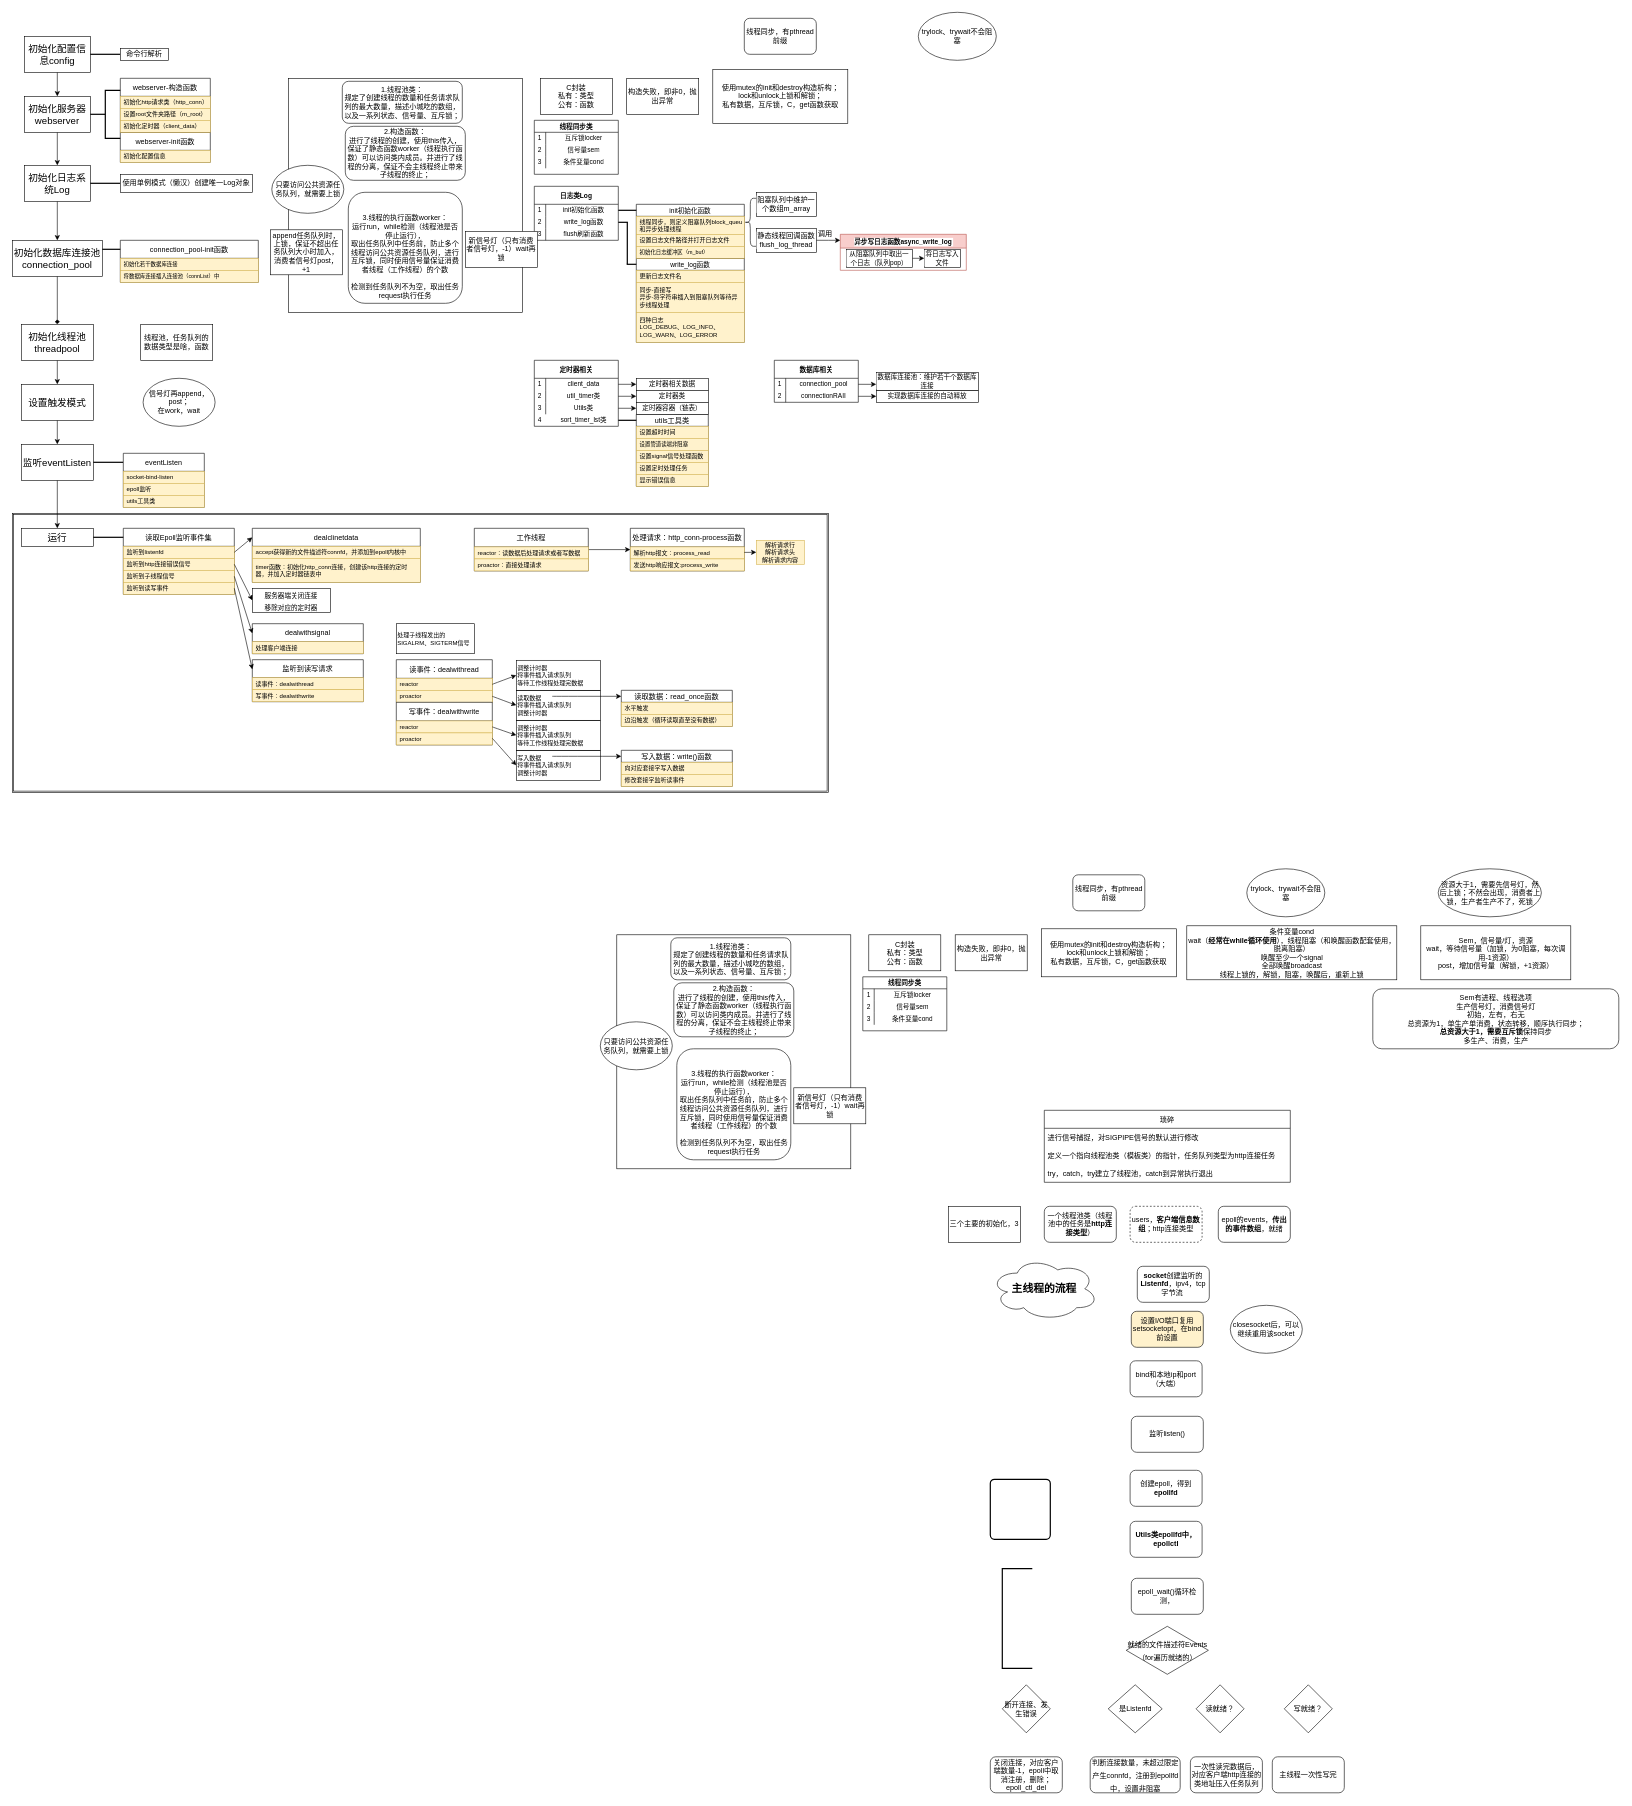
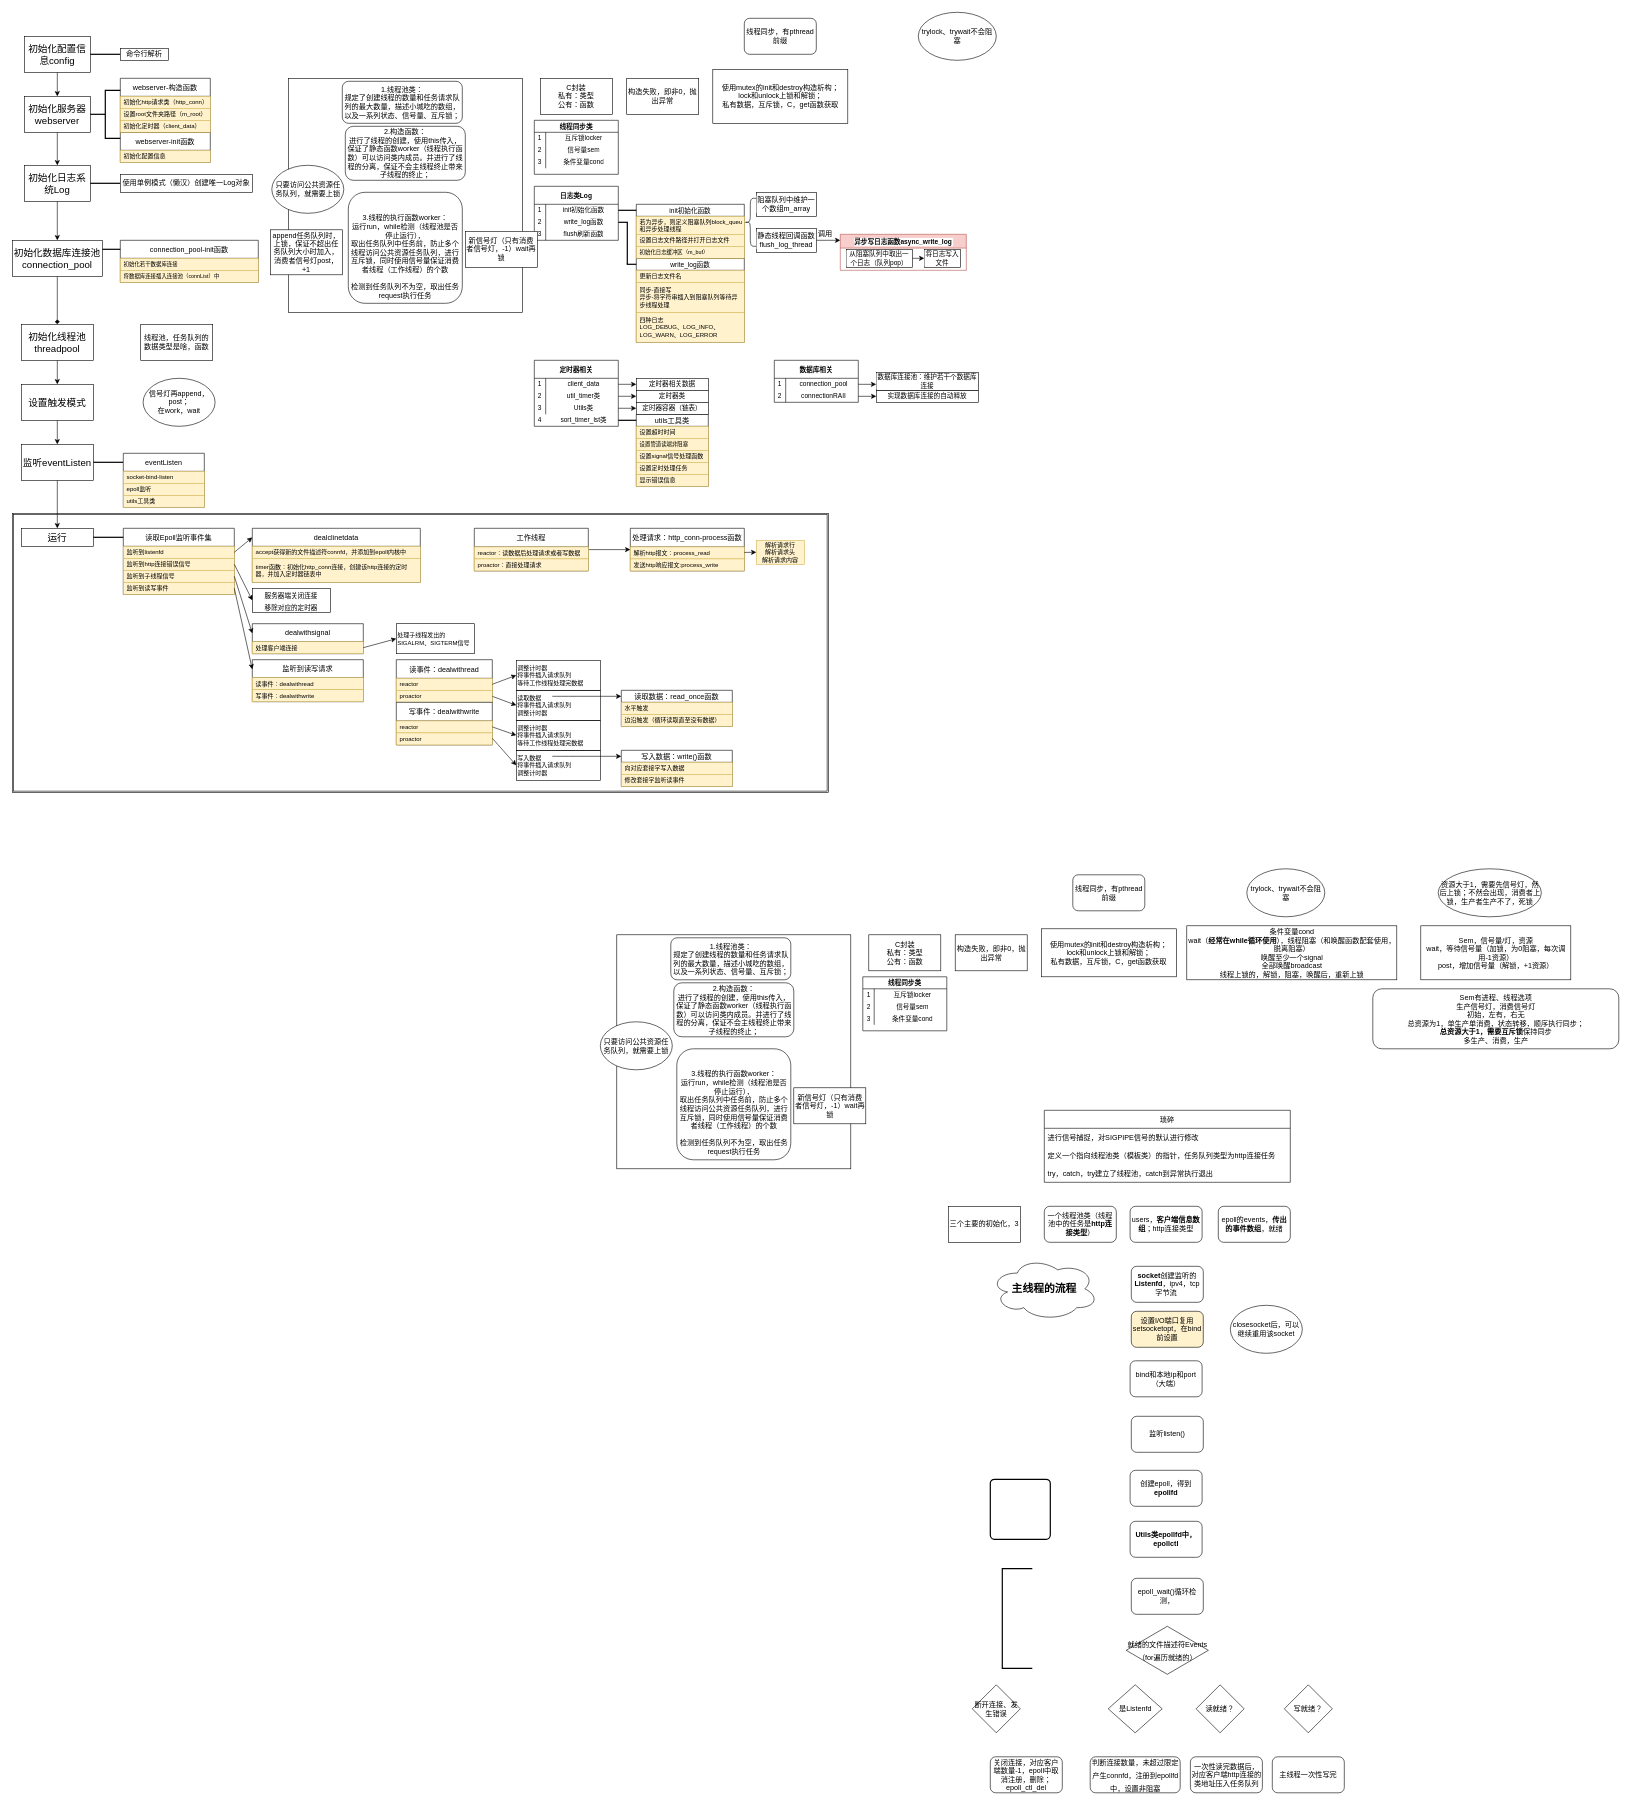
(693, 222) -> (693, 222)
none -> (379, 643)
(1166, 1224) -> (1166, 1224)
(1173, 1284) -> (1167, 1284)
(1026, 1709) -> (996, 1709)
